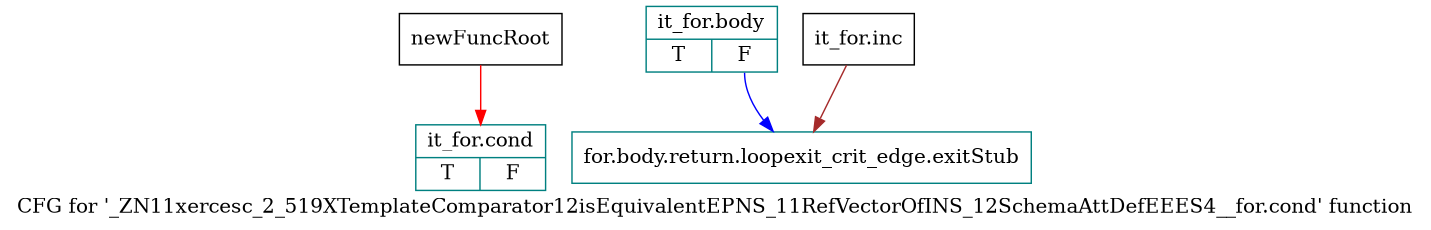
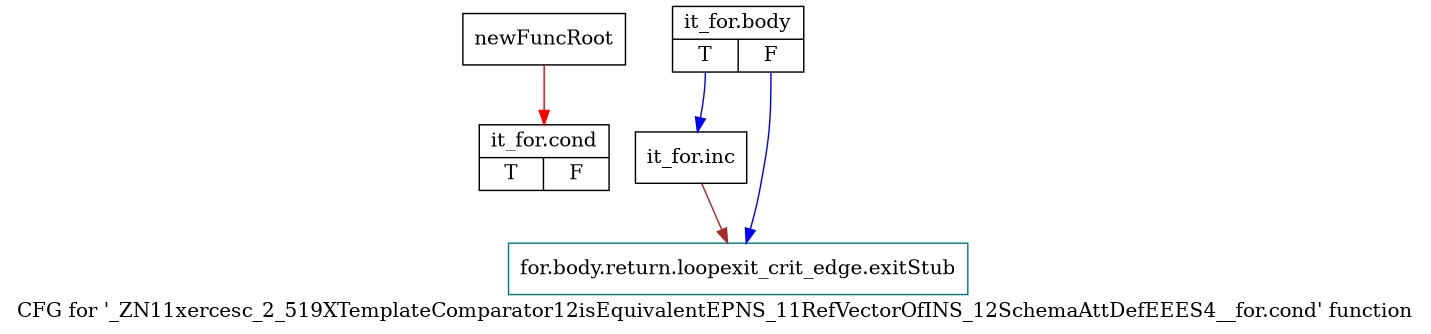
(712, 39) -> (738, 39)
none -> (704, 95)
(481, 158) -> (544, 158)
